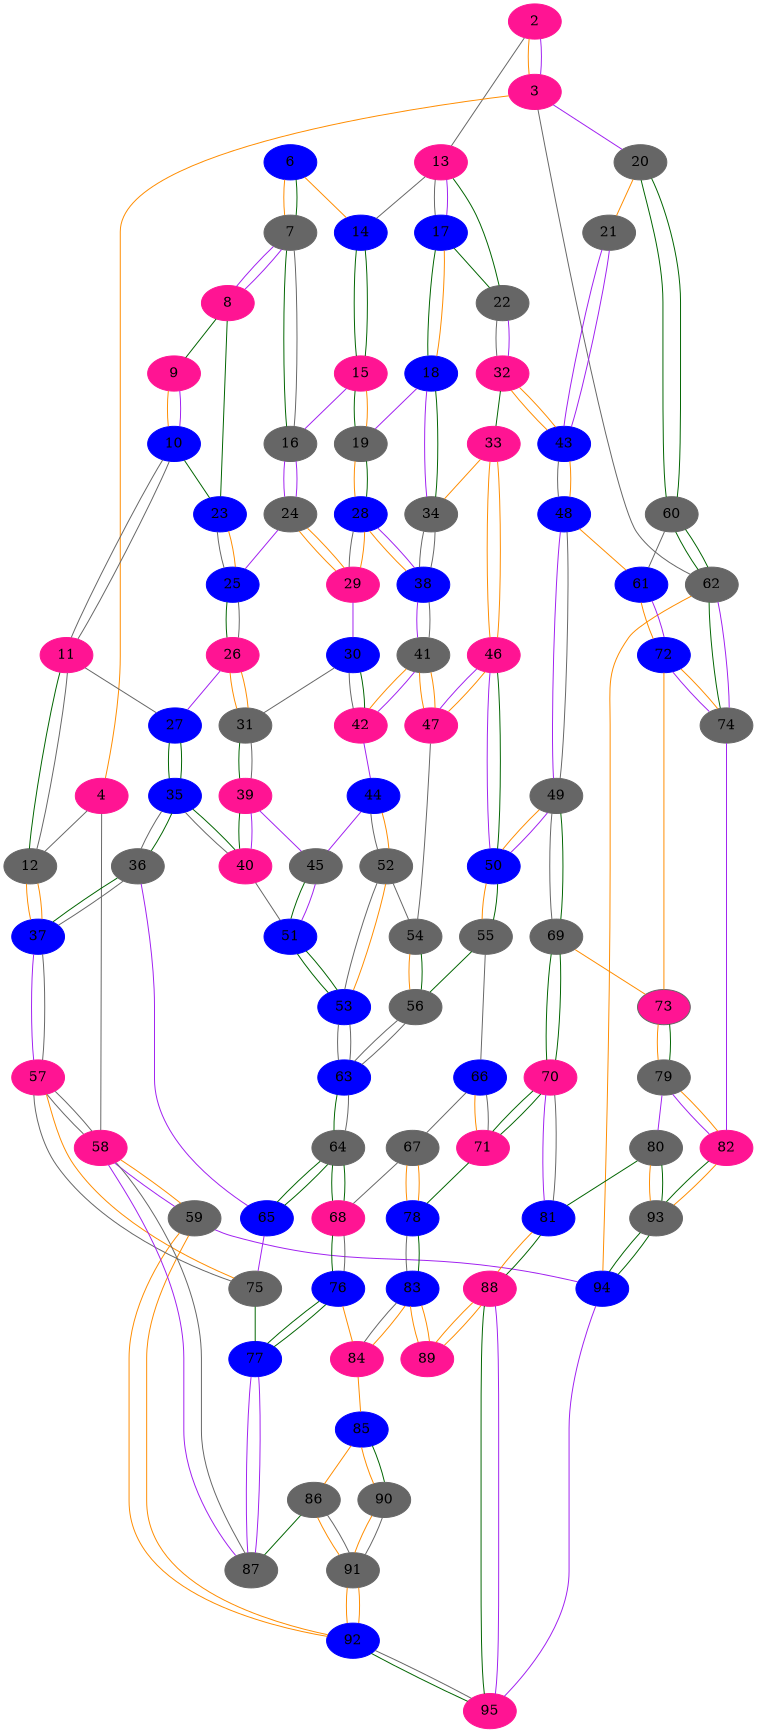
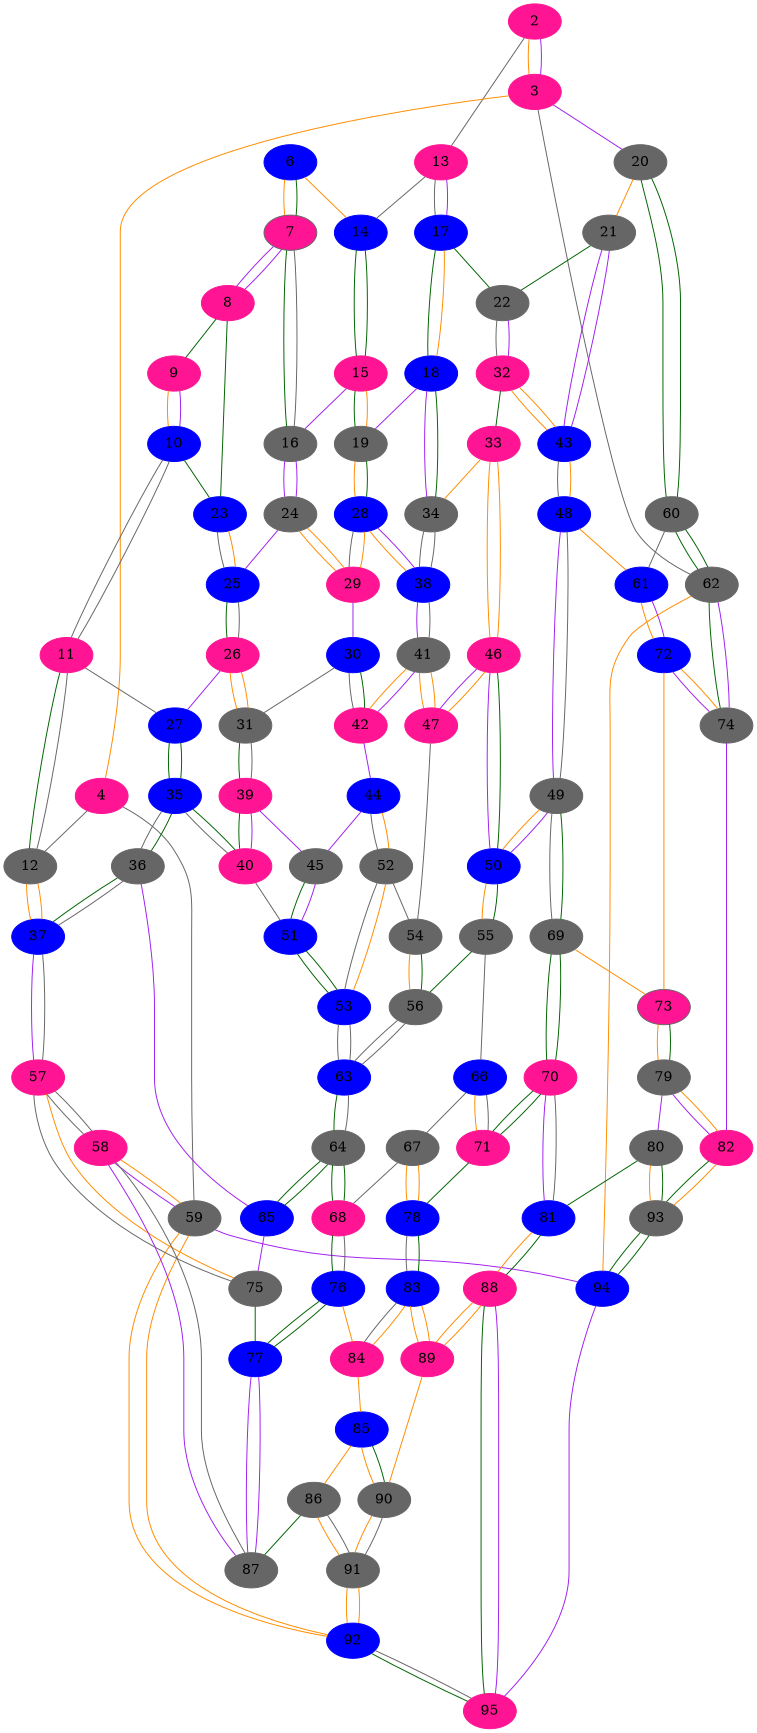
(482, 229) -> (556, 268)
(290, 233) -> (290, 233)
(101, 972) -> (192, 990)
none -> (406, 1430)
